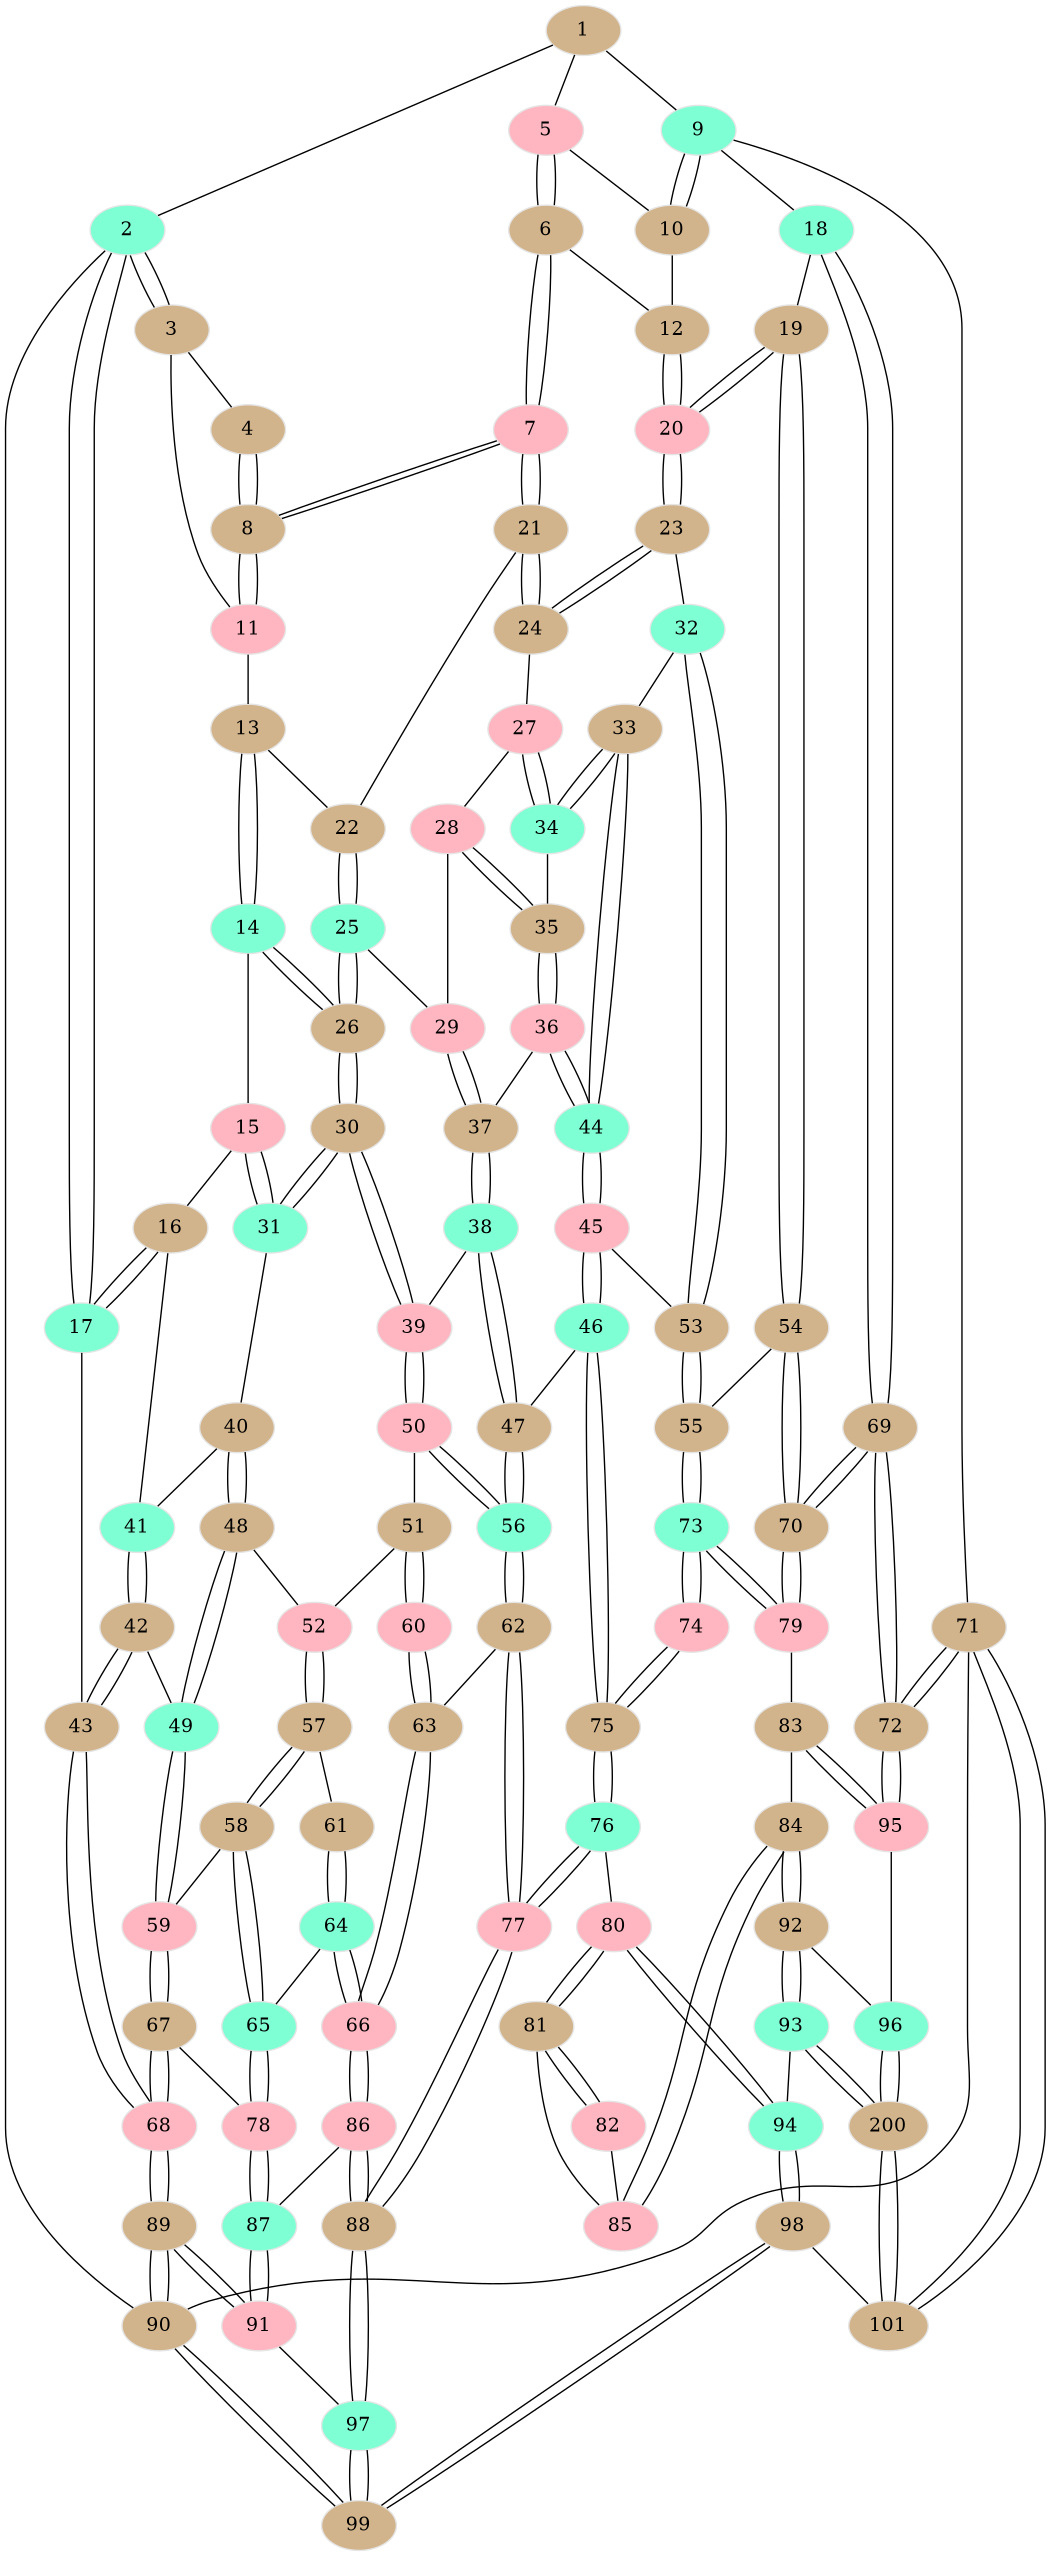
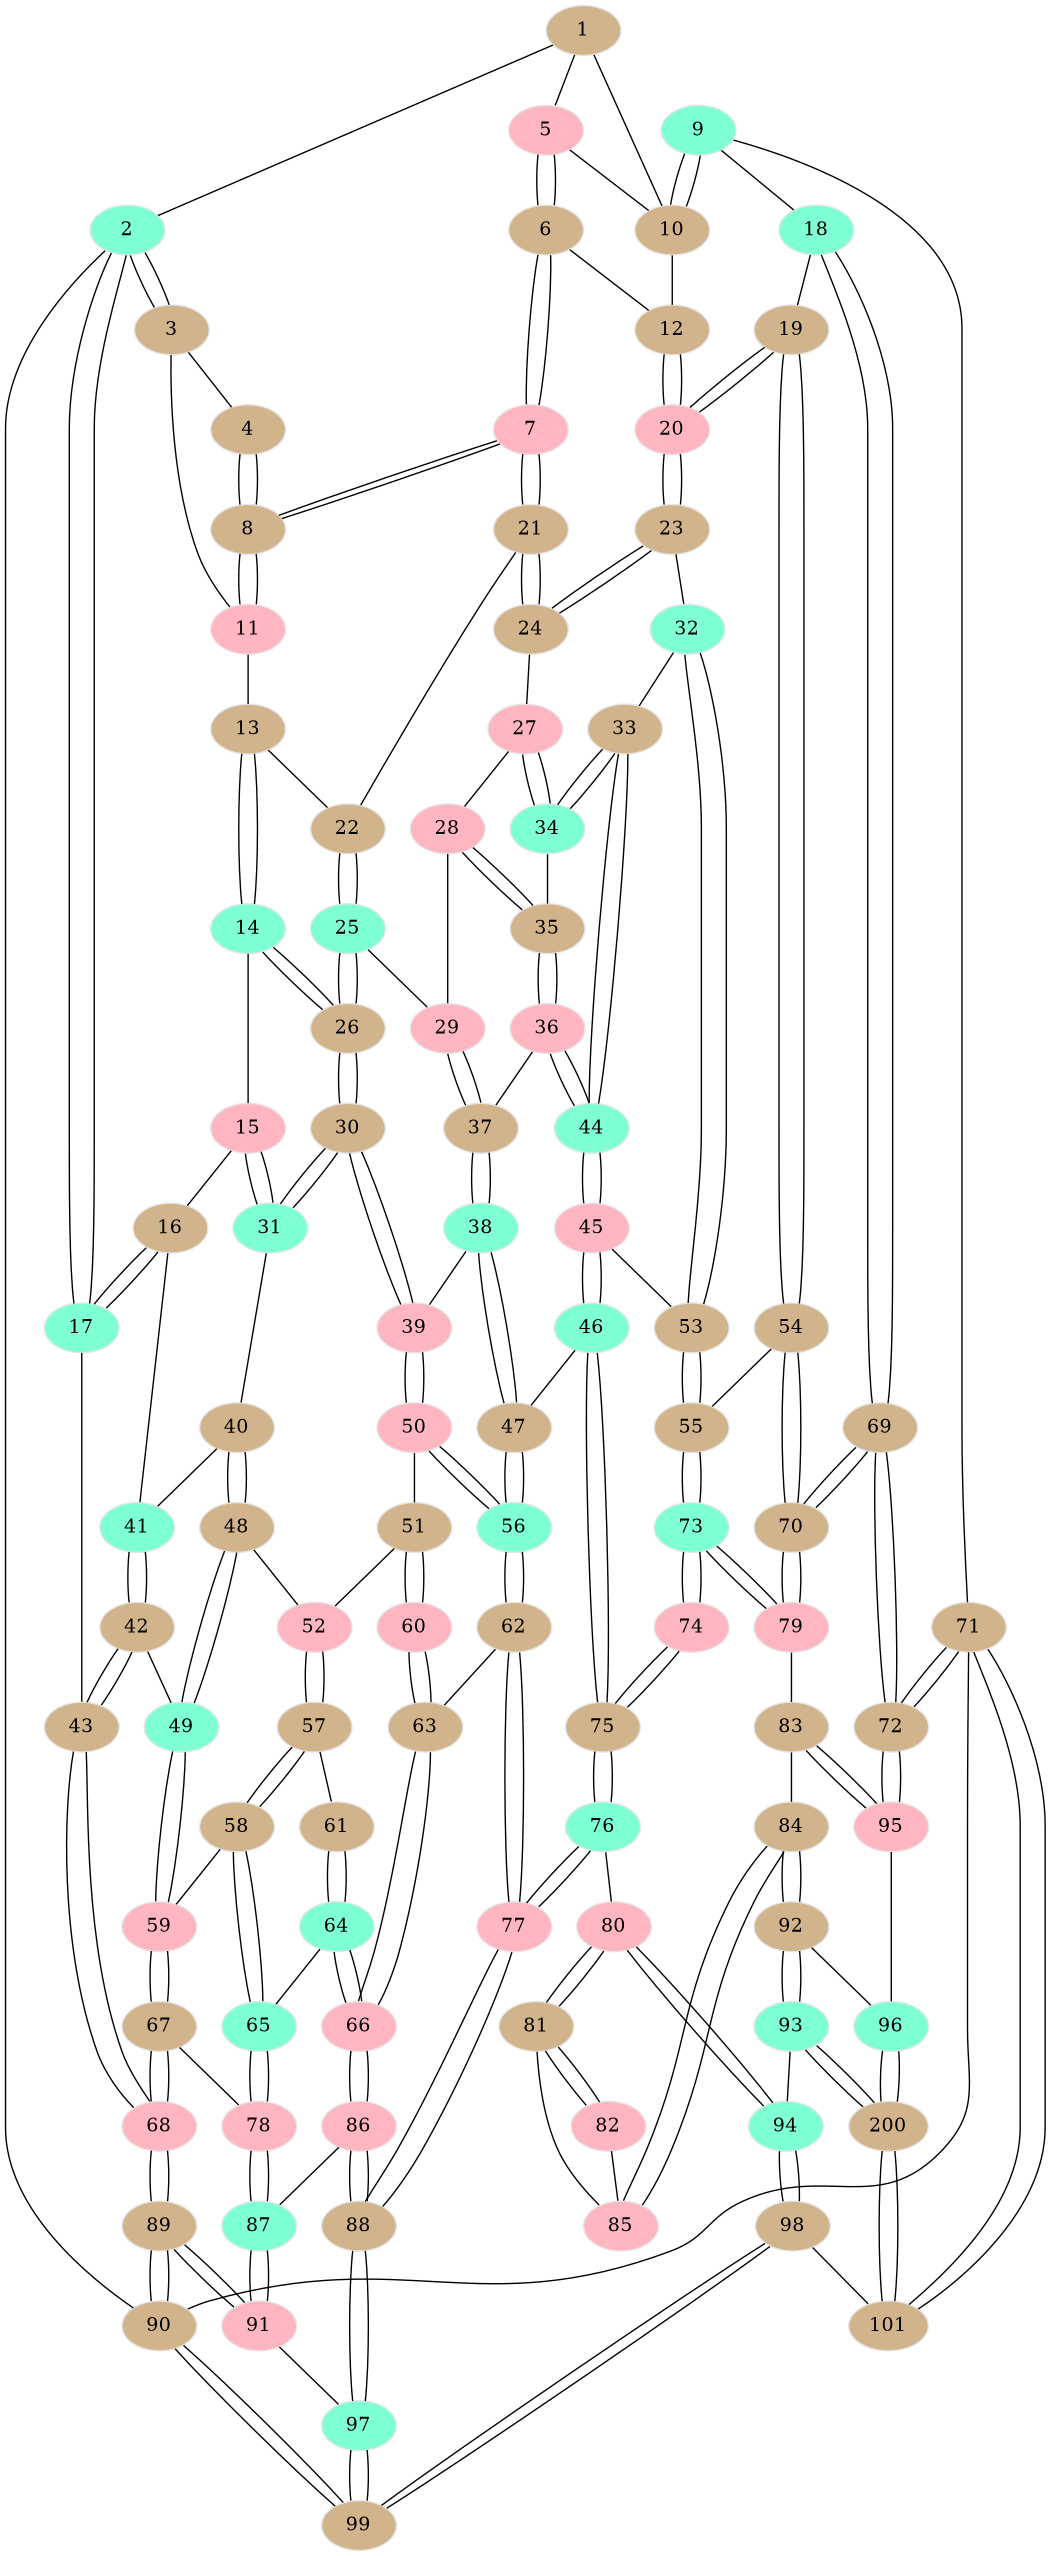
(641, 81) -> (628, 130)
